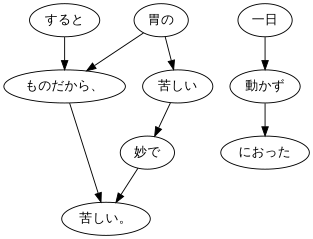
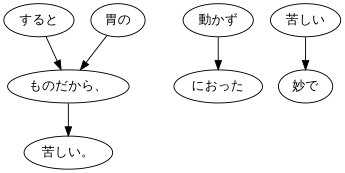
(265, 20) -> none
(168, 49) -> none
(129, 181) -> none
